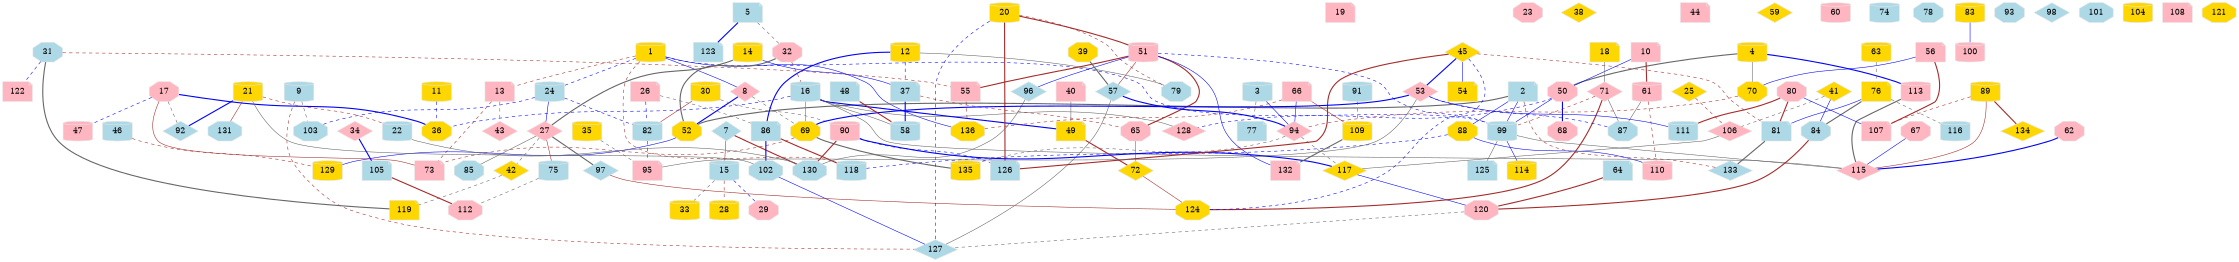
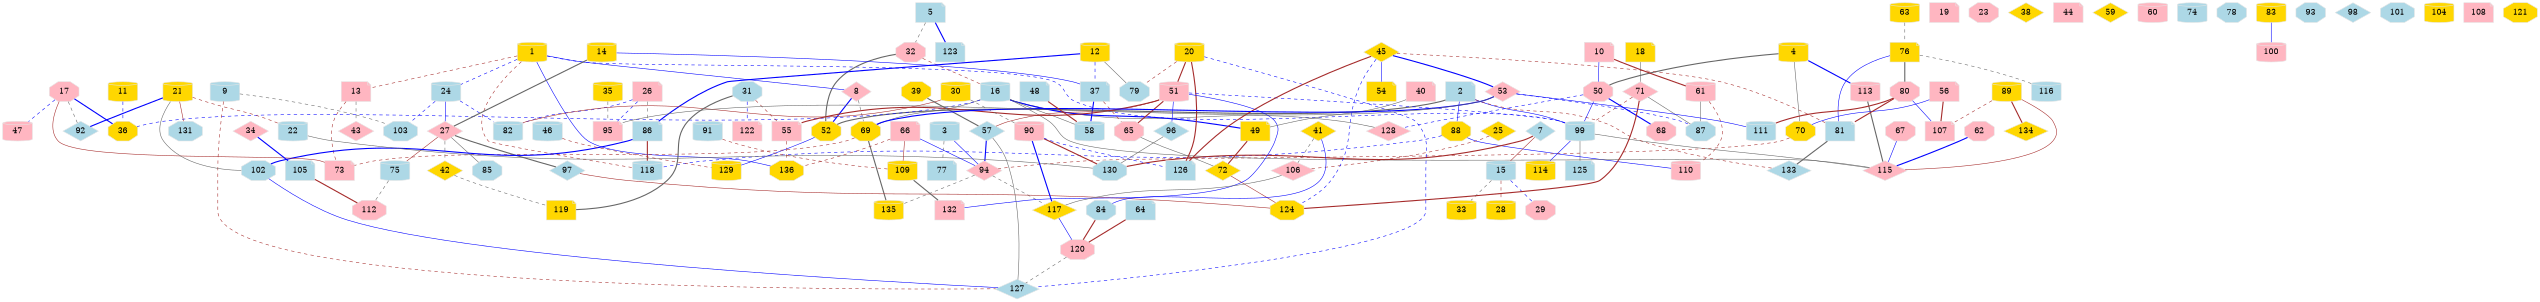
(1845, 112) -> (1905, 72)
(647, 151) -> (628, 111)
